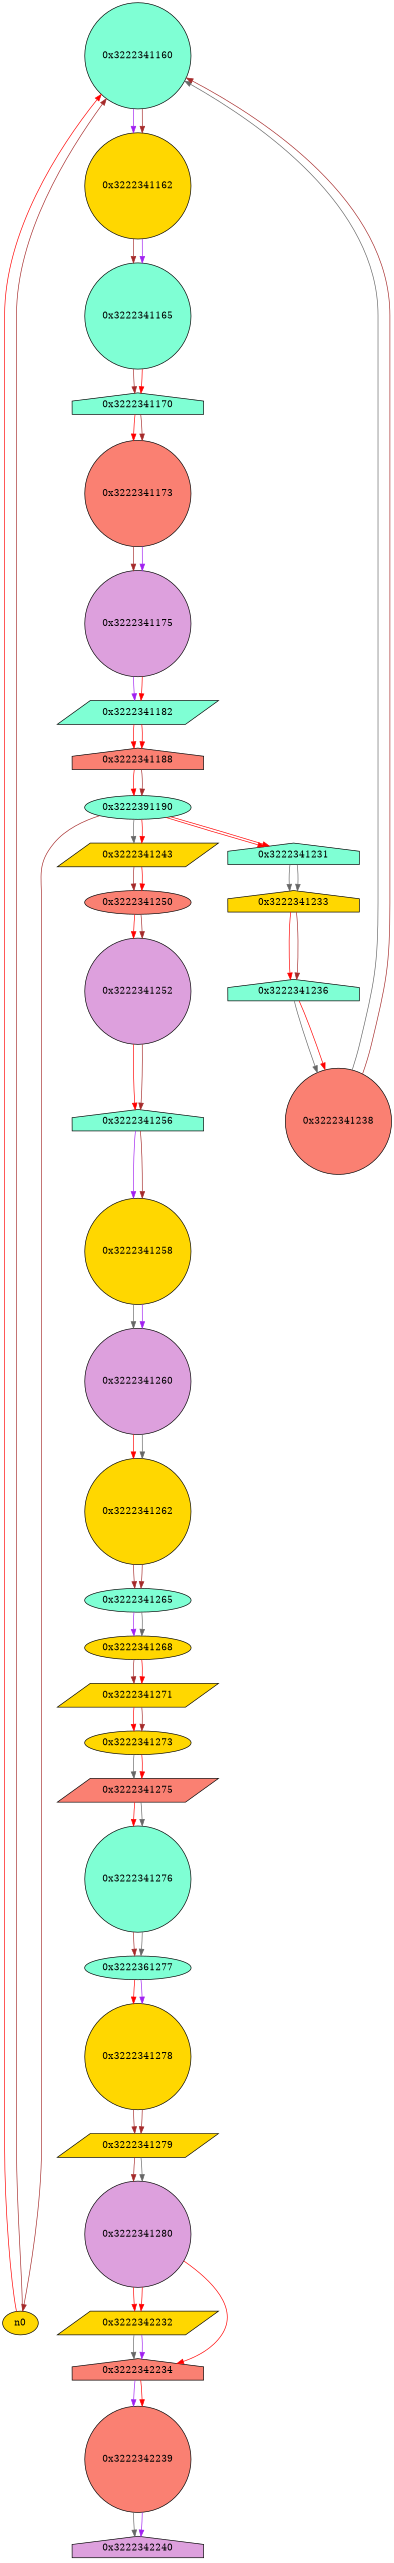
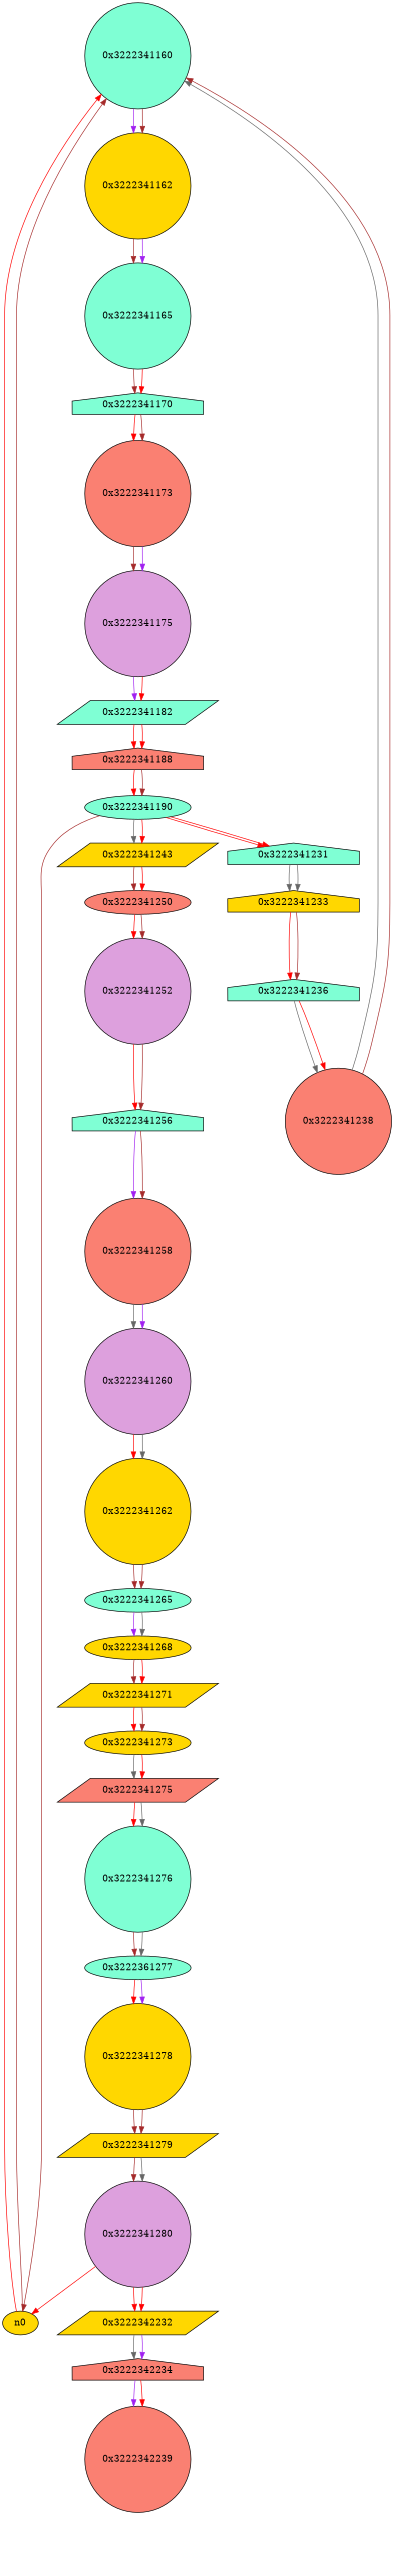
(138, 807) -> (138, 807)
(138, 1251) -> (138, 1251)
(227, 2314) -> (66, 2288)
(138, 2548) -> none
